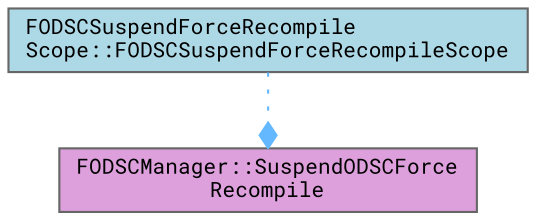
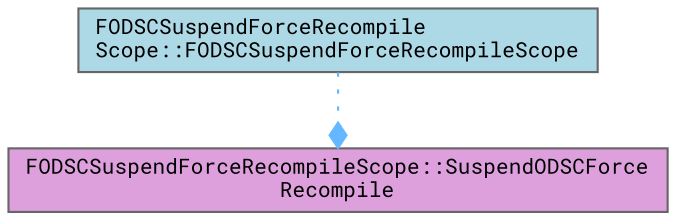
(268, 180) -> (338, 180)
